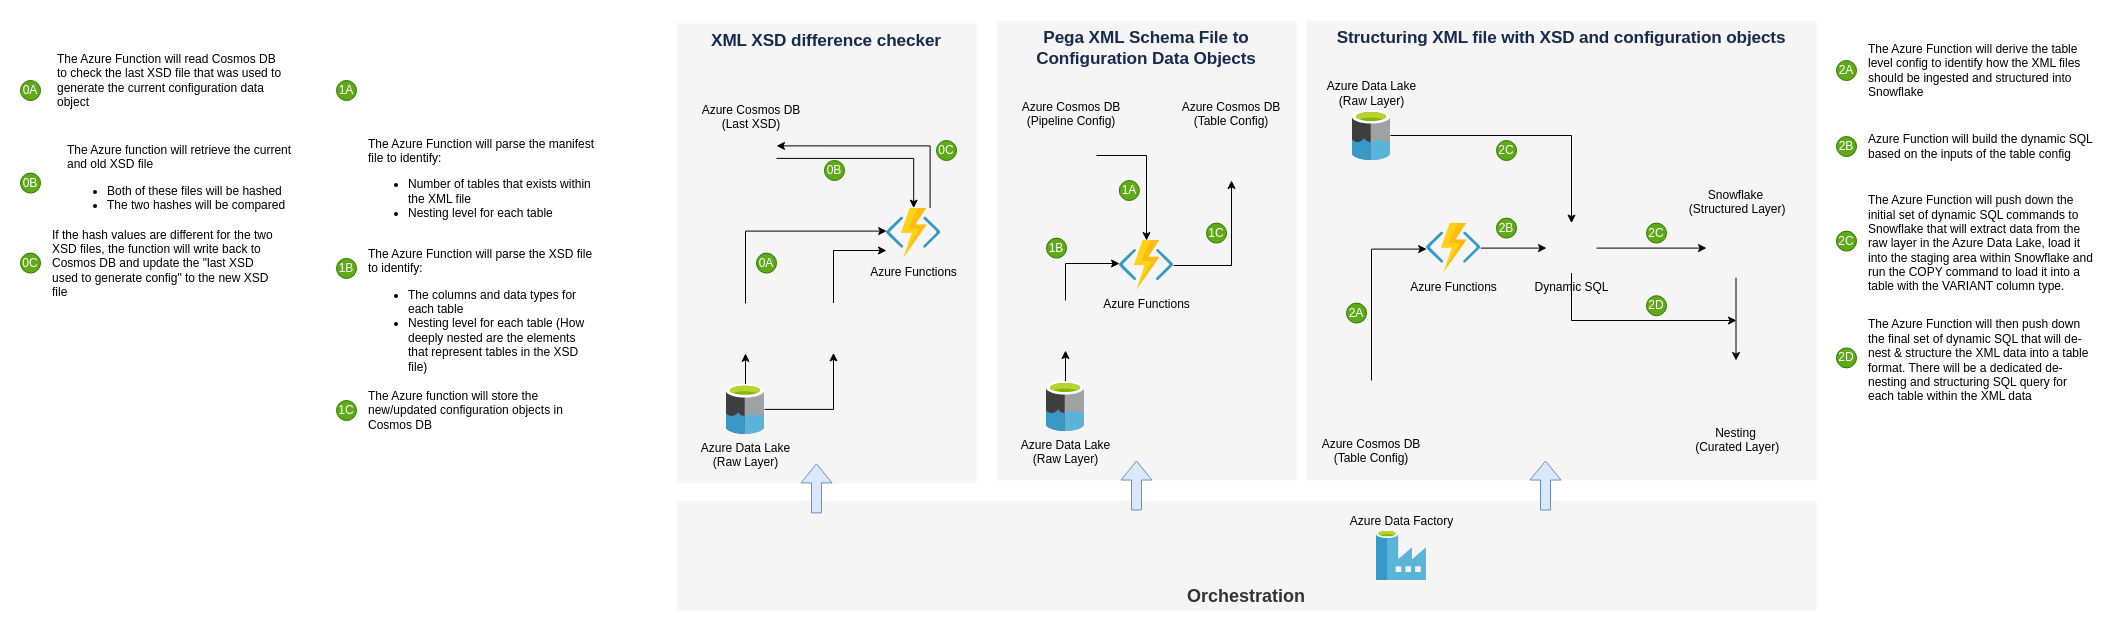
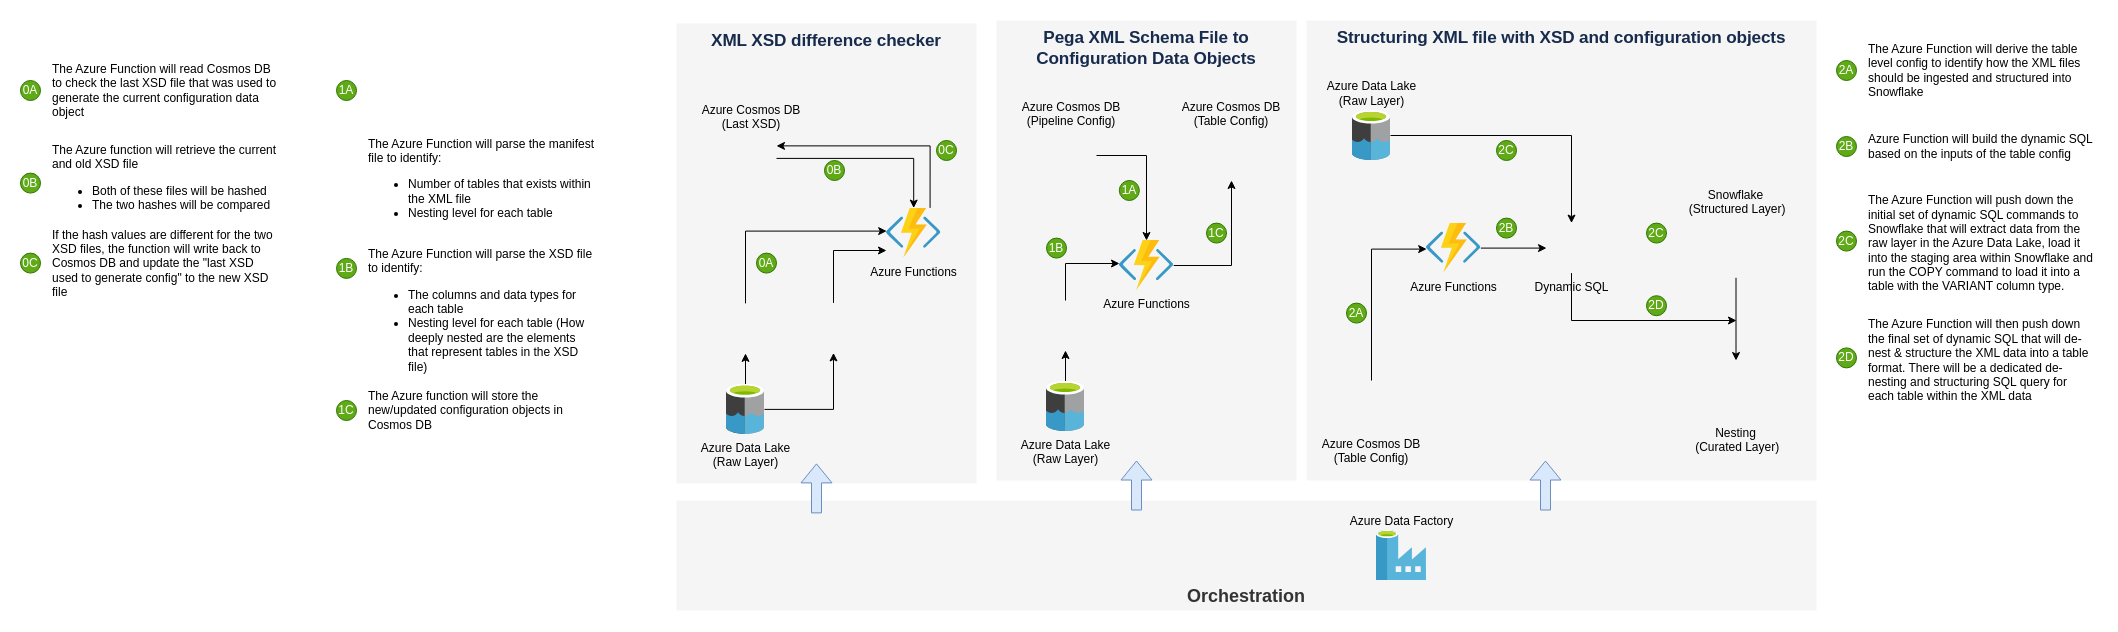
(171, 81) -> (166, 91)
(181, 183) -> (166, 183)
(1648, 248) -> none
